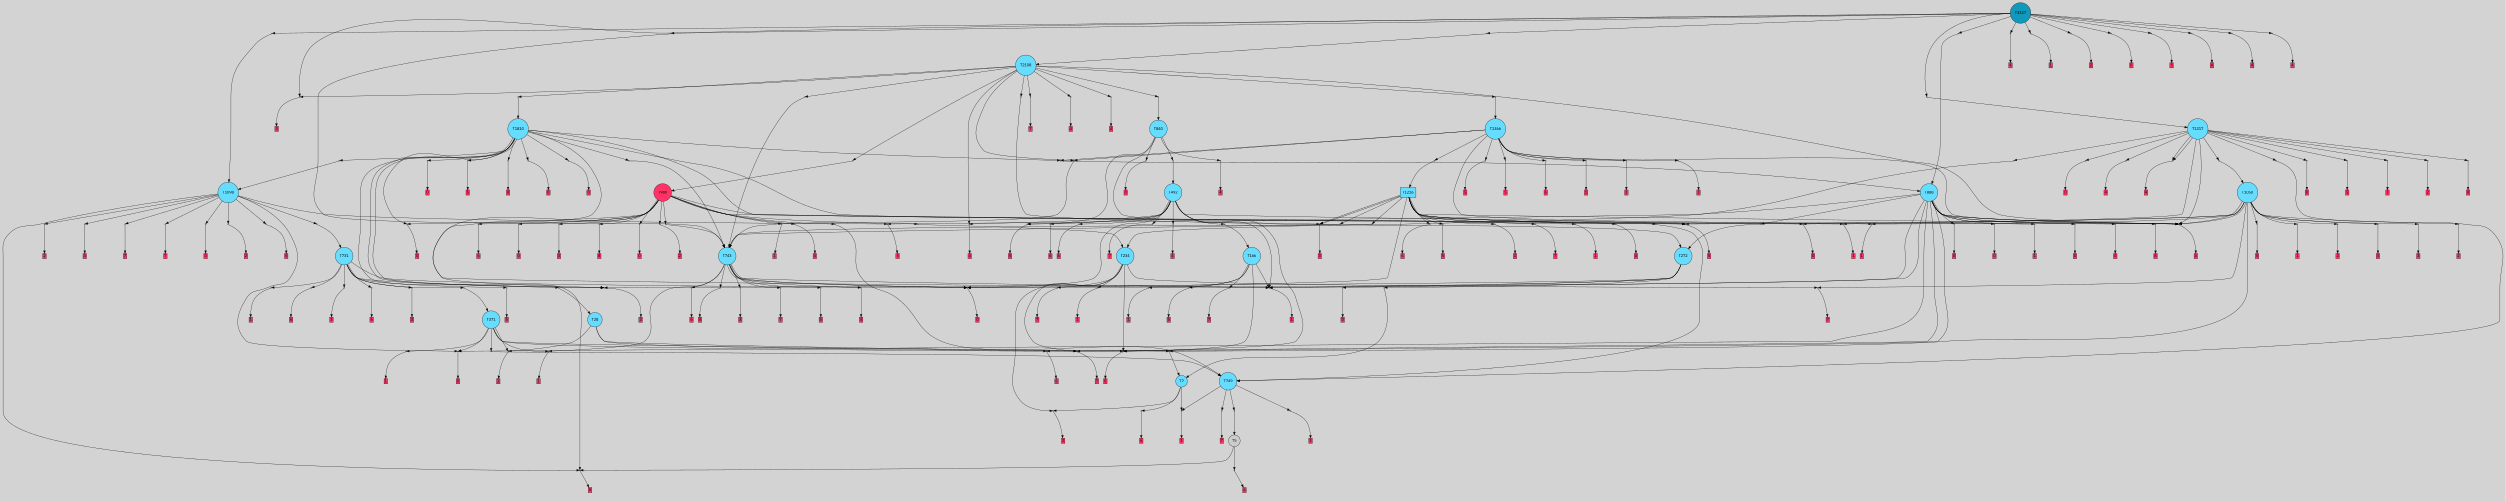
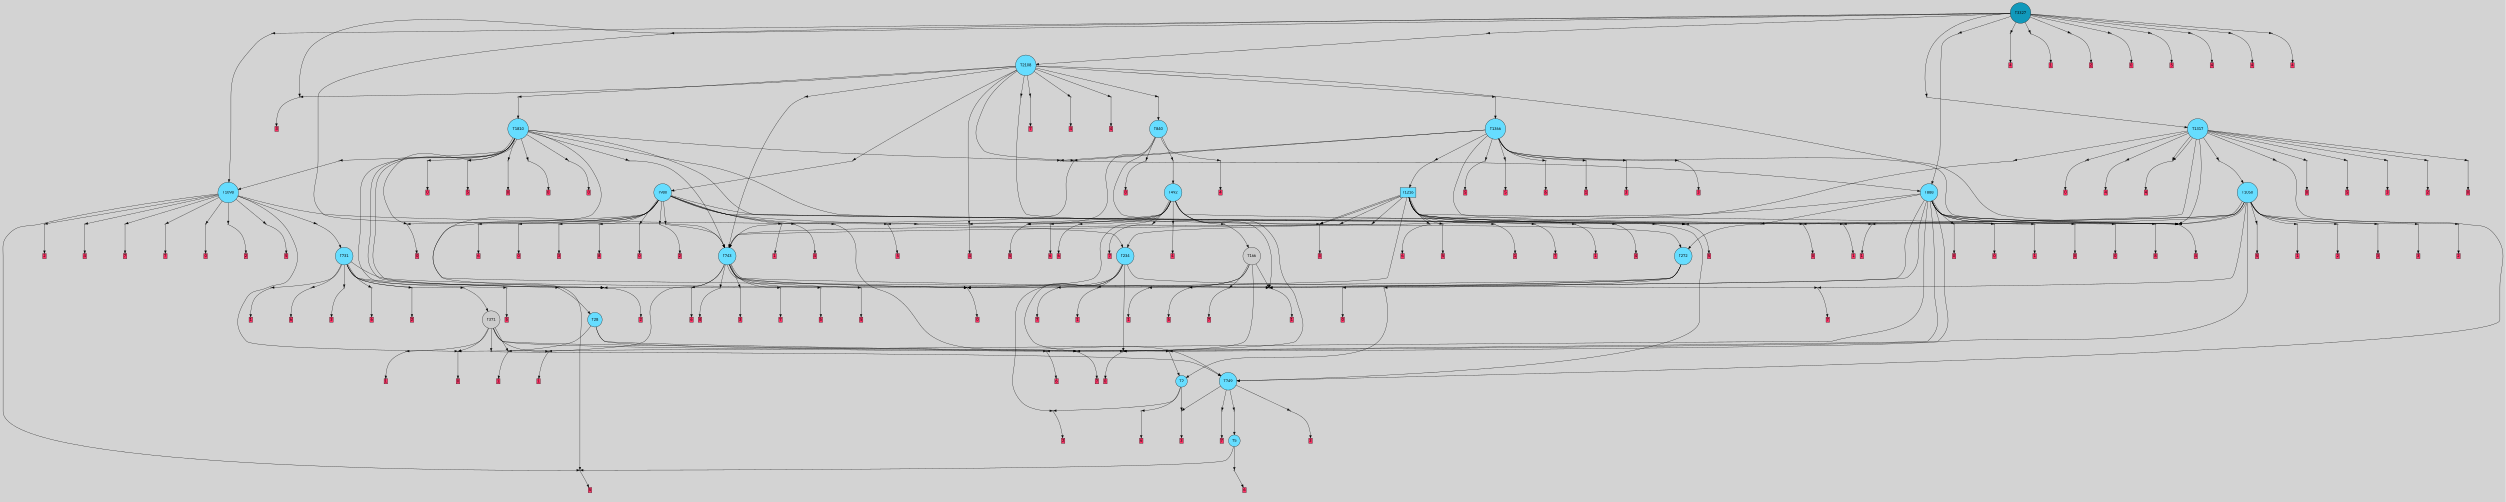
(663, 193) -> (663, 193)
(1252, 256) -> (1252, 256)
(491, 320) -> (491, 320)
(1234, 441) -> (1234, 441)
